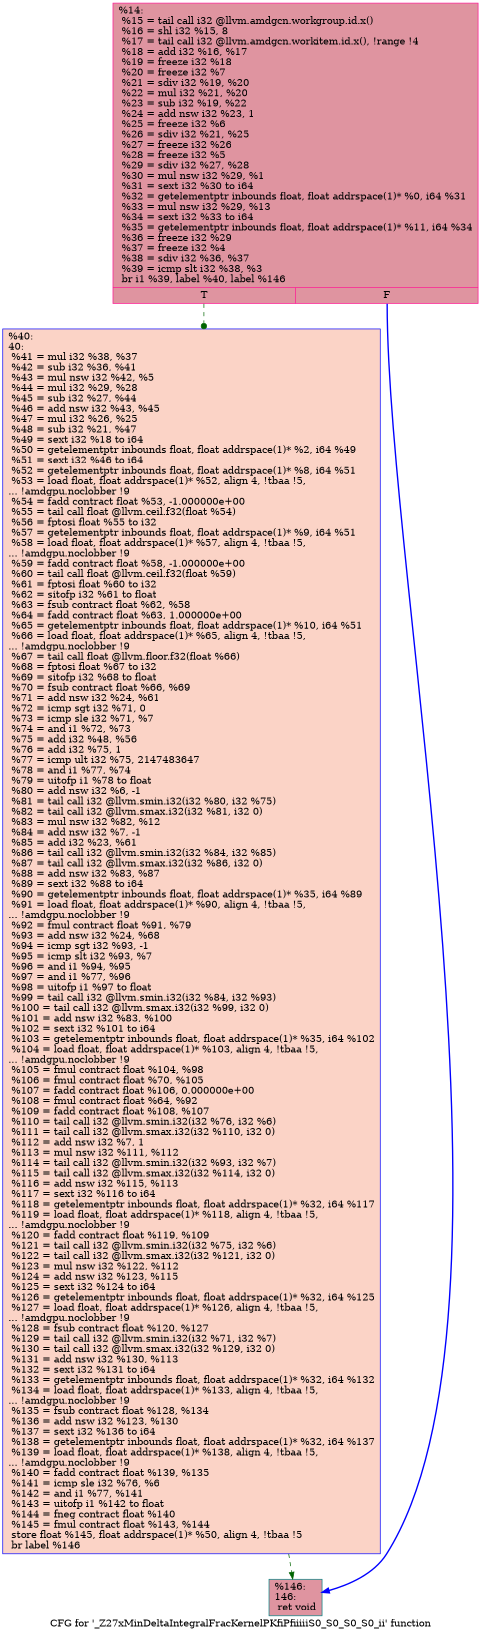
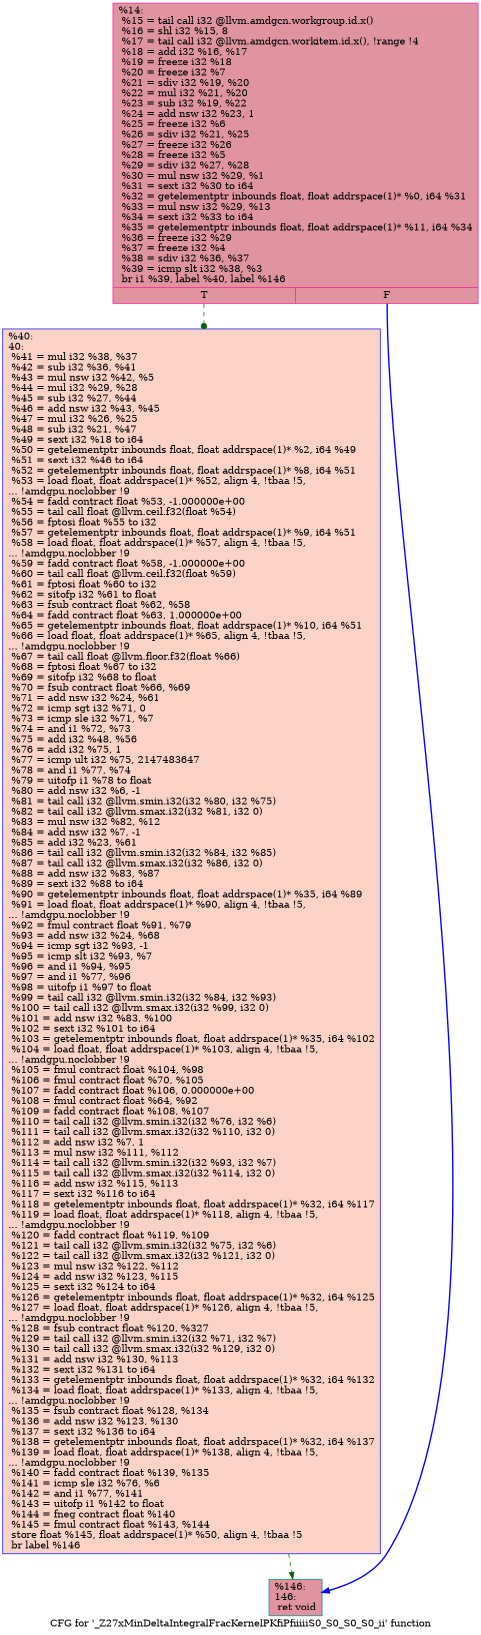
(109, 1329) -> (109, 1329)
